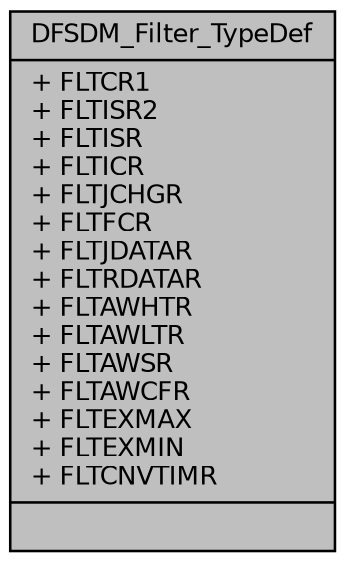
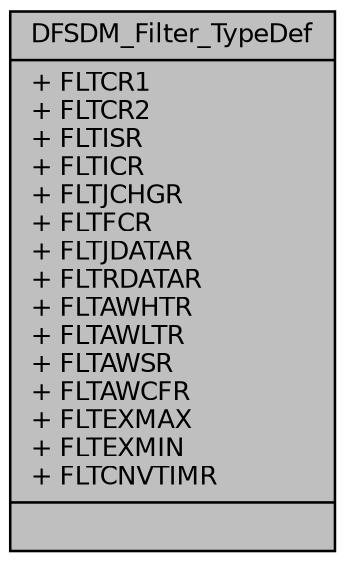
(95, 111) -> (91, 111)
